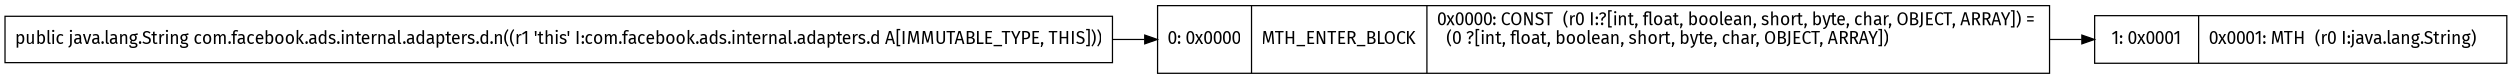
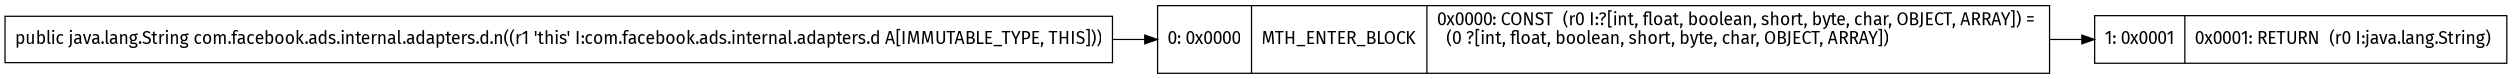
(2345, 39) -> (2346, 39)
